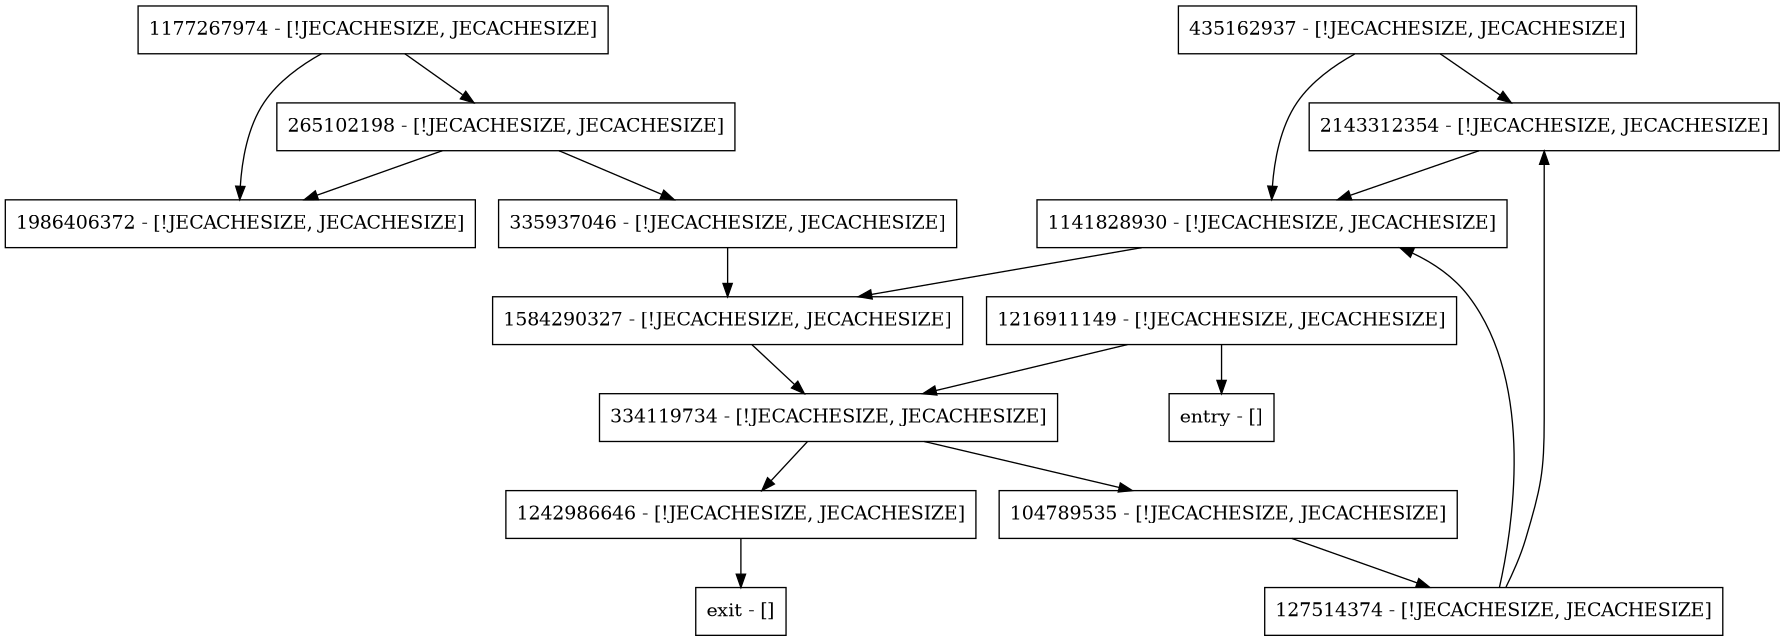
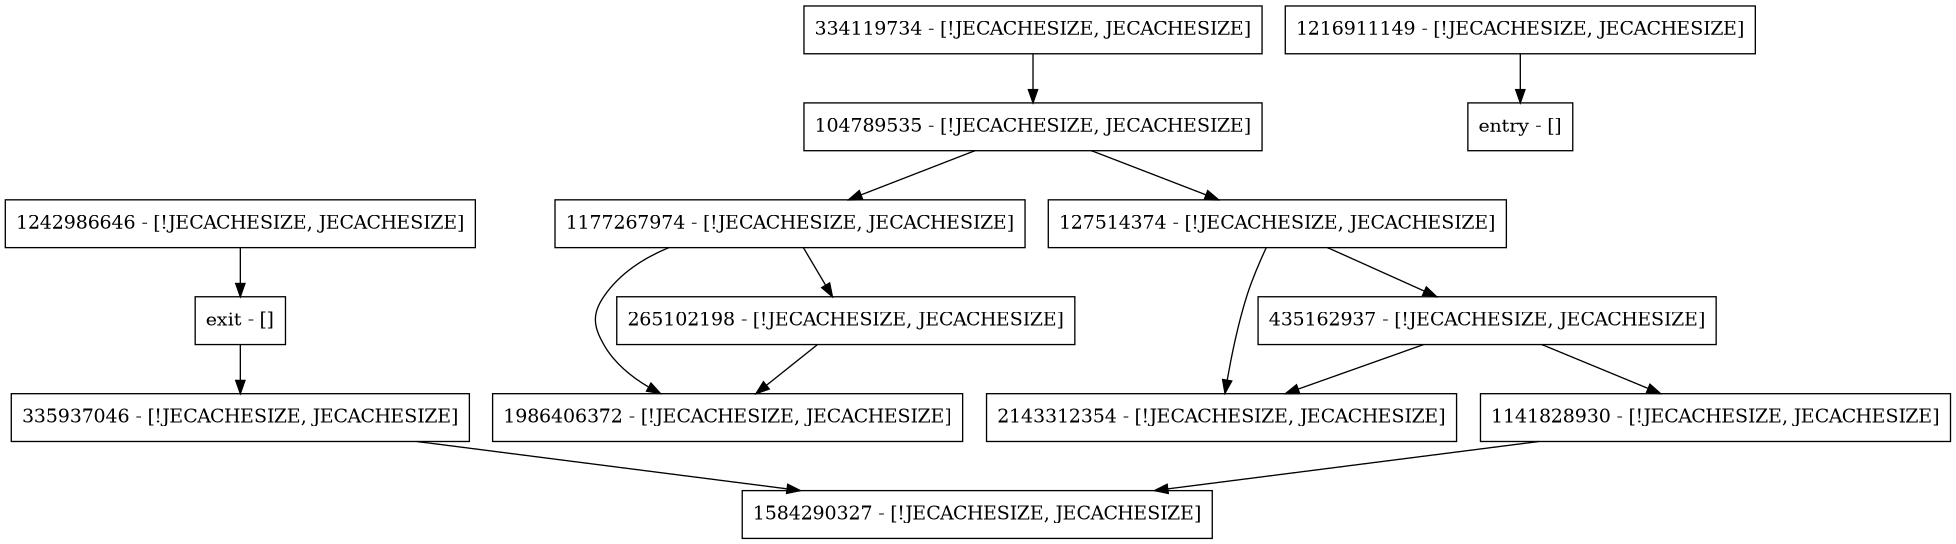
(610, 173) -> (240, 363)
none -> (918, 173)
(1415, 173) -> none
(773, 365) -> none
(1032, 368) -> none
(1509, 402) -> (1376, 269)
(789, 461) -> none
